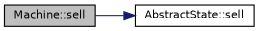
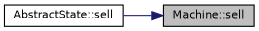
(110, 16) -> (137, 16)
